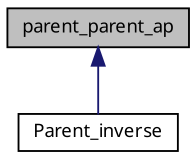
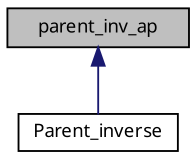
(98, 28) -> (98, 28)
